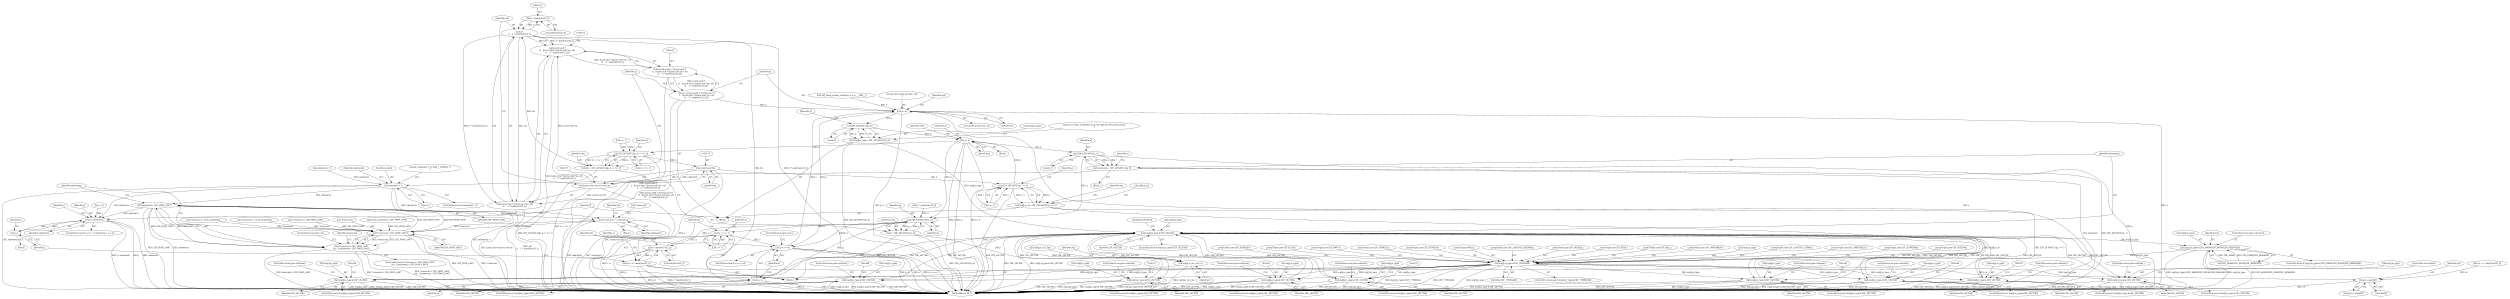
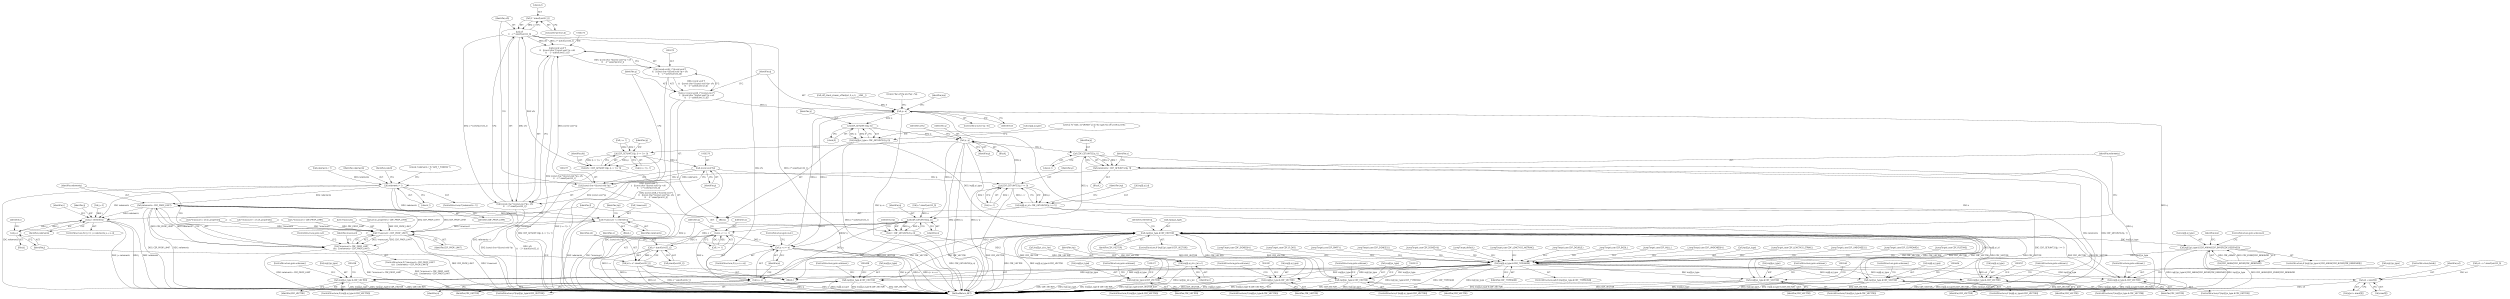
(857, 220) -> (857, 220)
none -> (702, 267)
